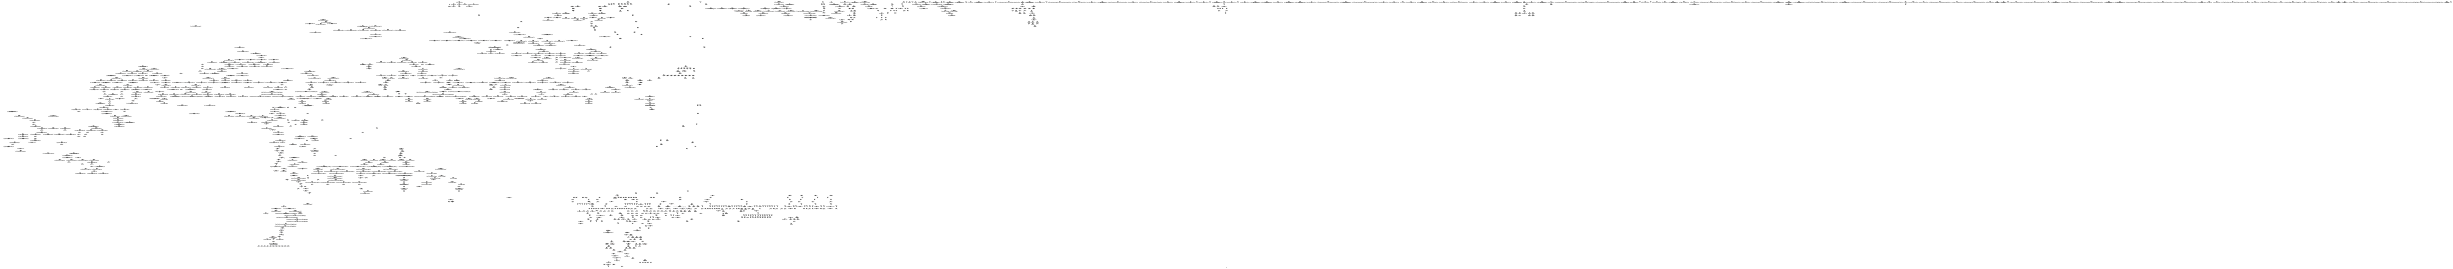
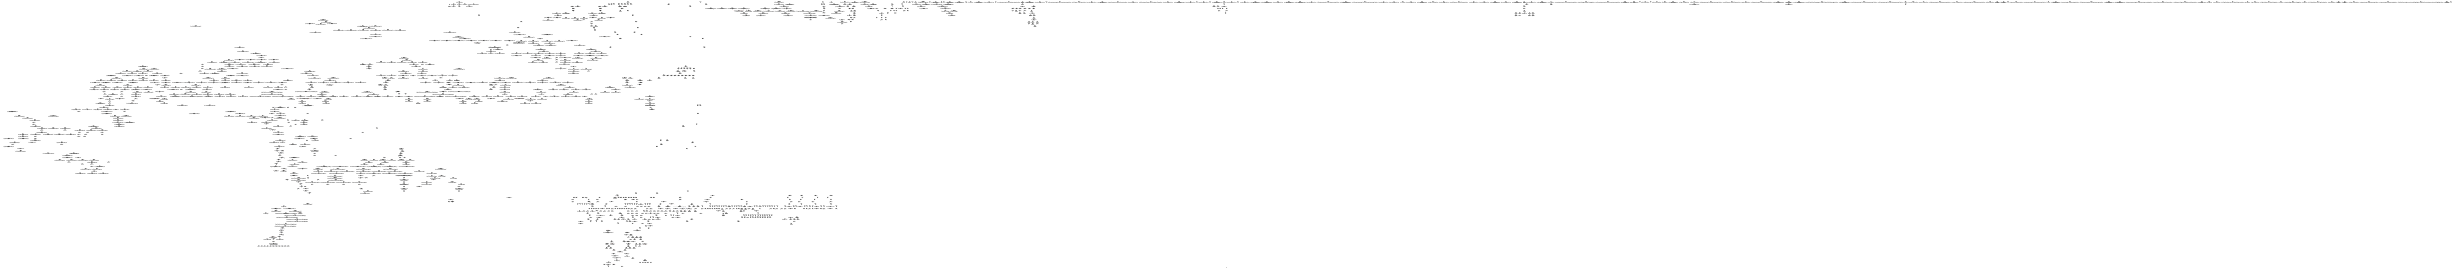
(163, 94) -> none
